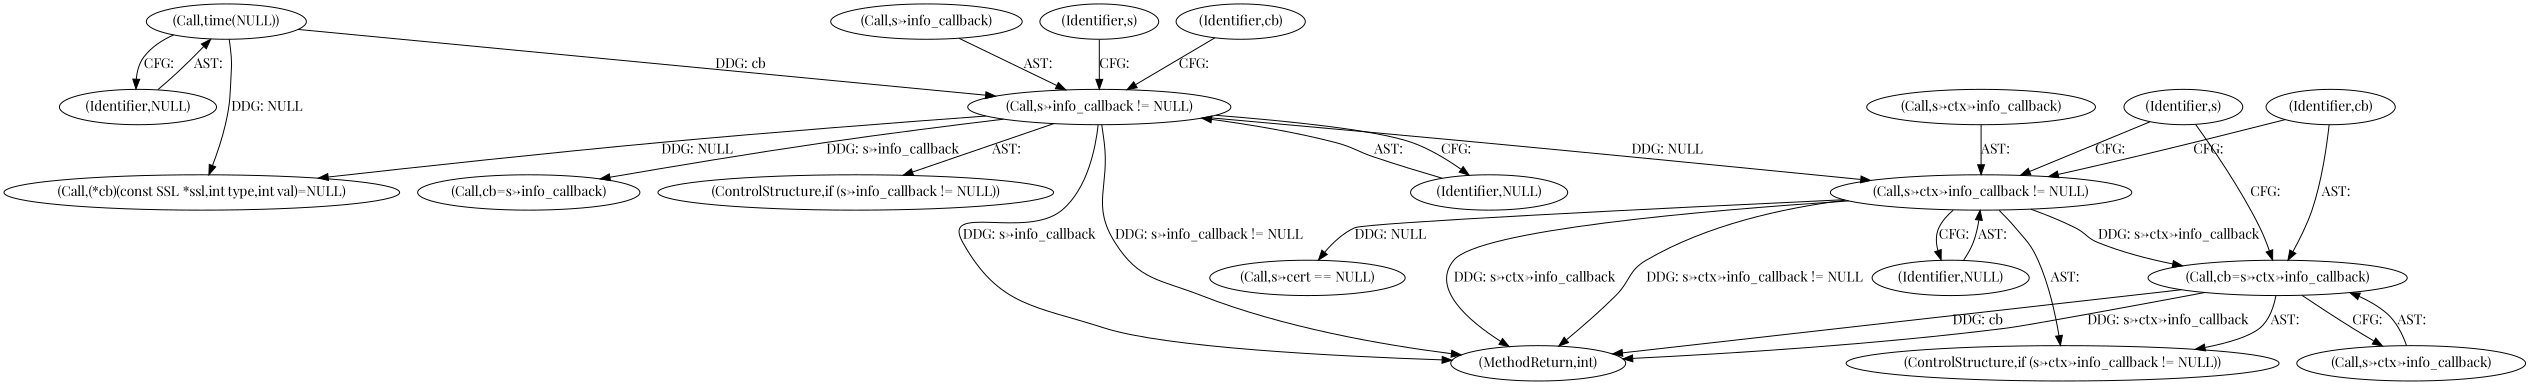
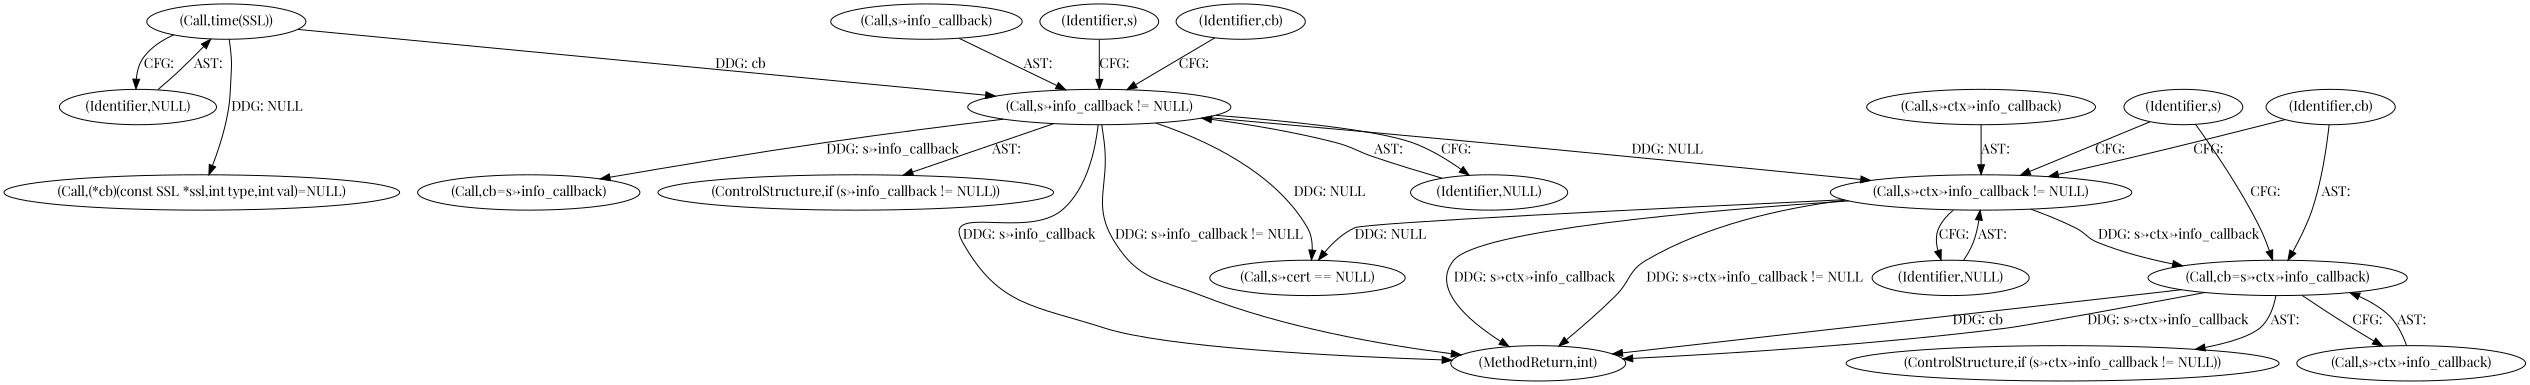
(226, 22) -> (226, 22)
(657, 143) -> (1250, 169)
(2041, 267) -> none
